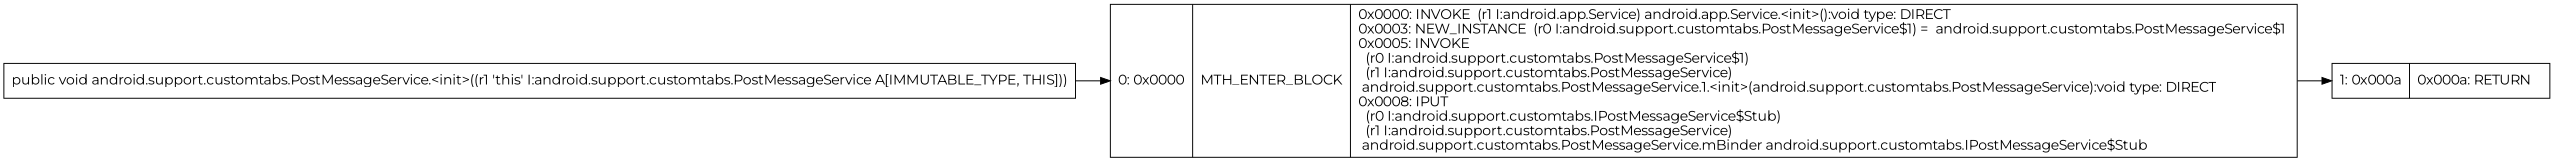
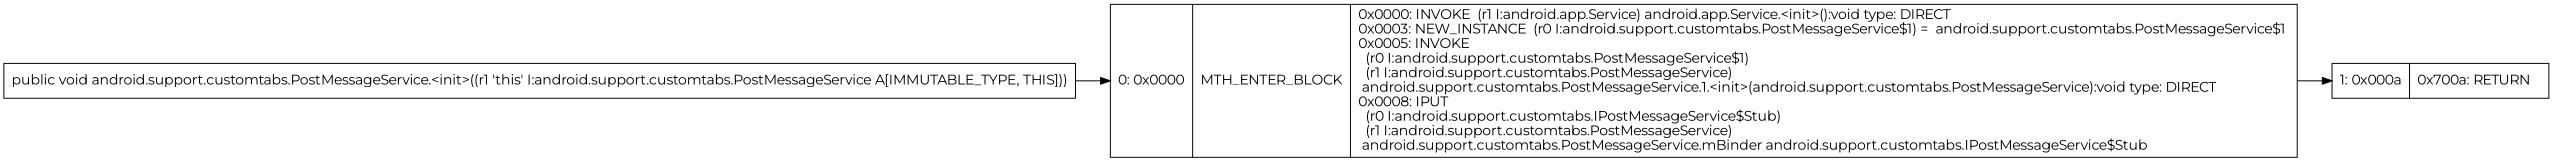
(2480, 80) -> (2479, 80)
